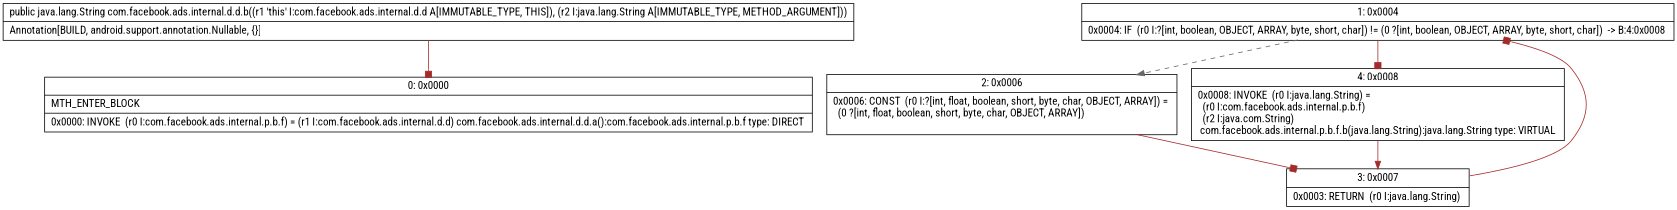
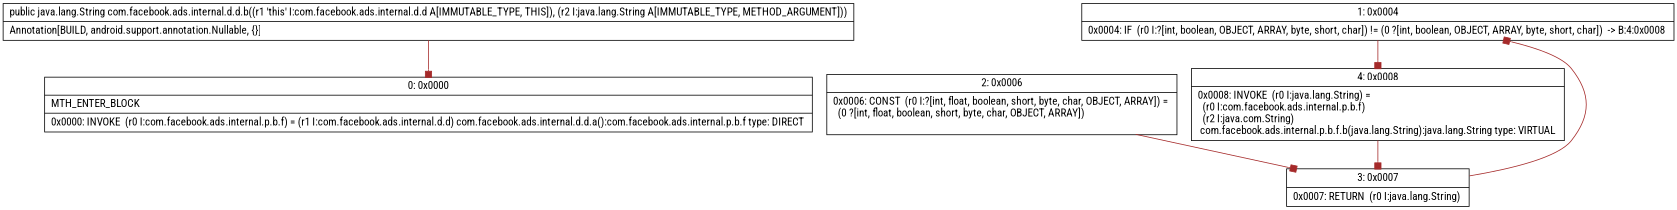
(1221, 57) -> none
(1378, 151) -> (1378, 151)
(1378, 197) -> (1378, 197)
